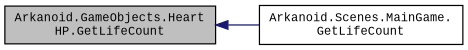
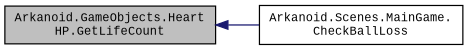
(361, 25) -> (361, 25)
